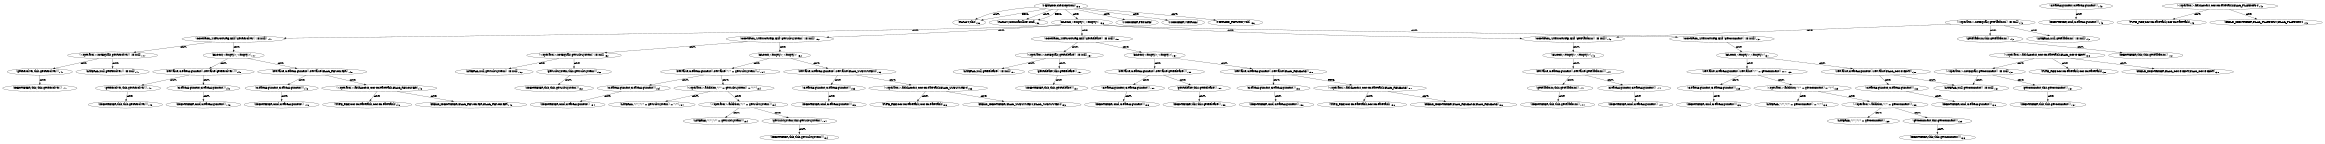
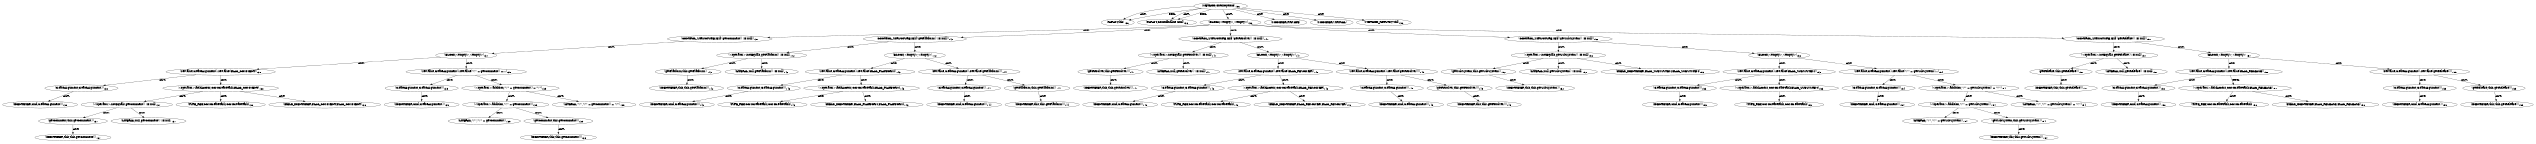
(1785, 31) -> (839, 47)
none -> (860, 72)
(1923, 80) -> (221, 79)
(974, 96) -> (1608, 63)
